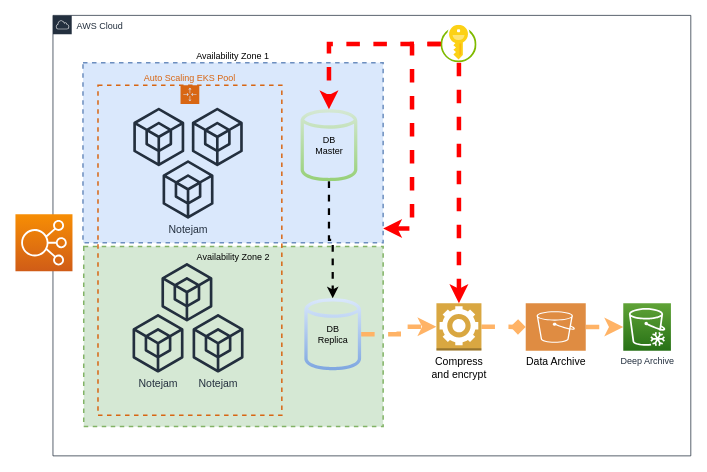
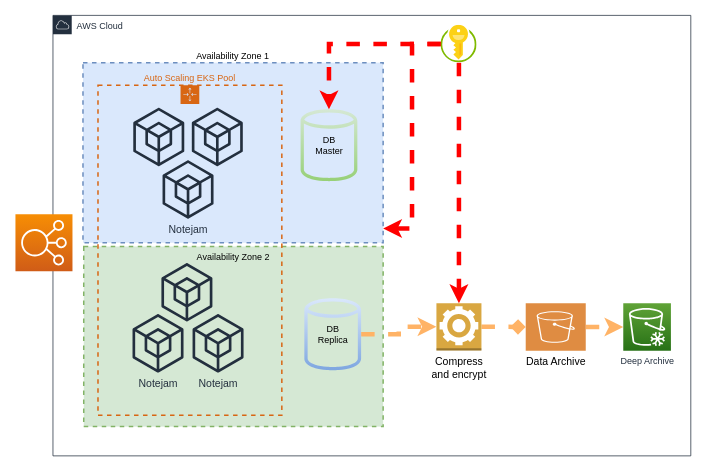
(329, 237) -> none
